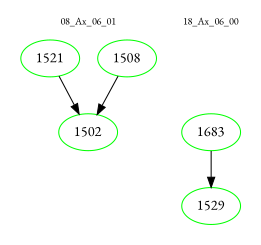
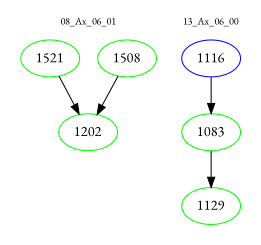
(211, 22) -> (211, 22)
none -> (211, 58)
(88, 132) -> (88, 132)
(211, 132) -> (211, 132)
(211, 206) -> (211, 206)
